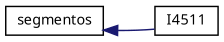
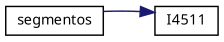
(136, 30) -> (122, 11)
